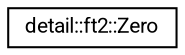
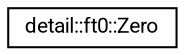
(92, 28) -> (92, 28)
